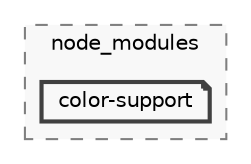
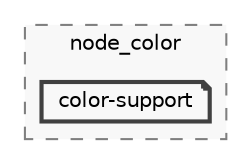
(126, 45) -> (126, 45)
